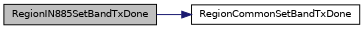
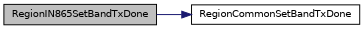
(80, 15) -> (80, 15)
